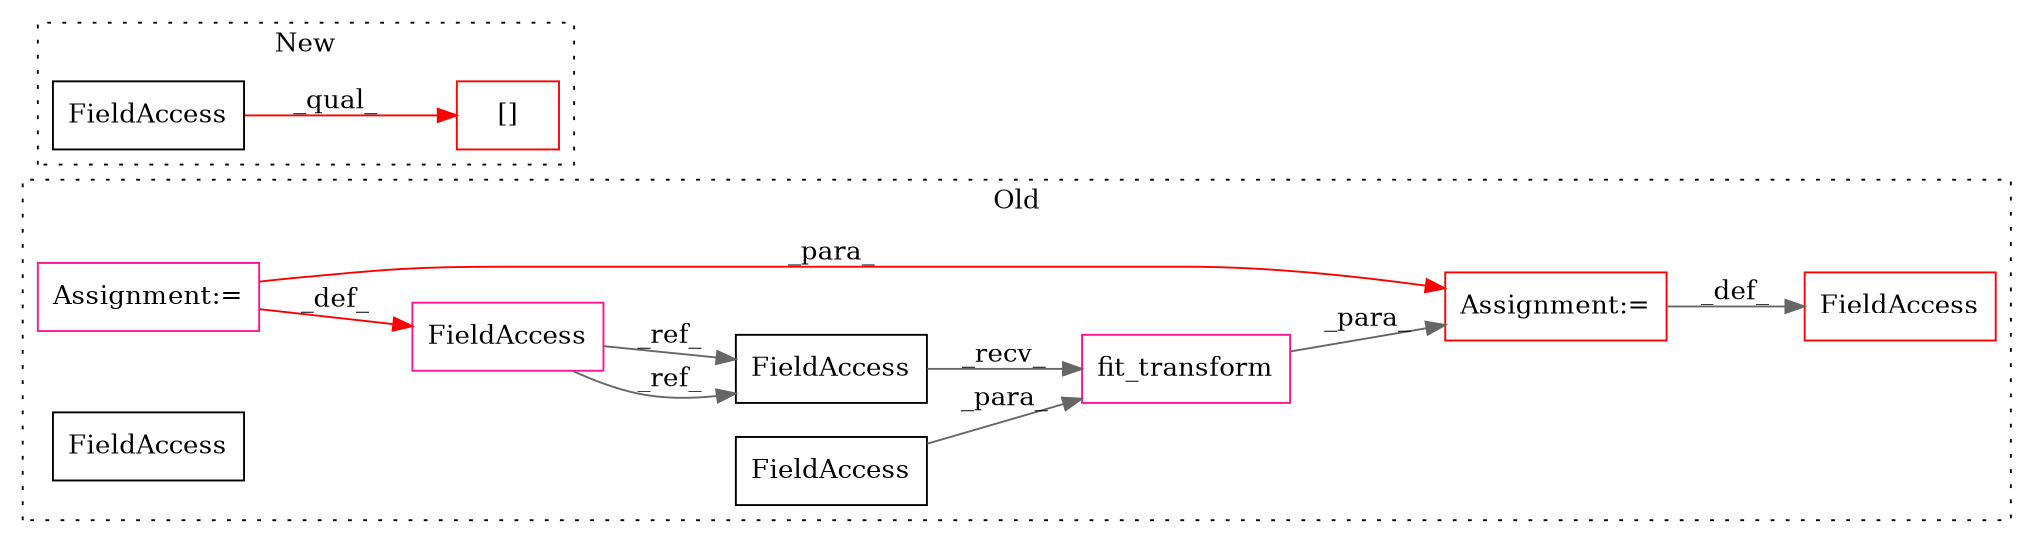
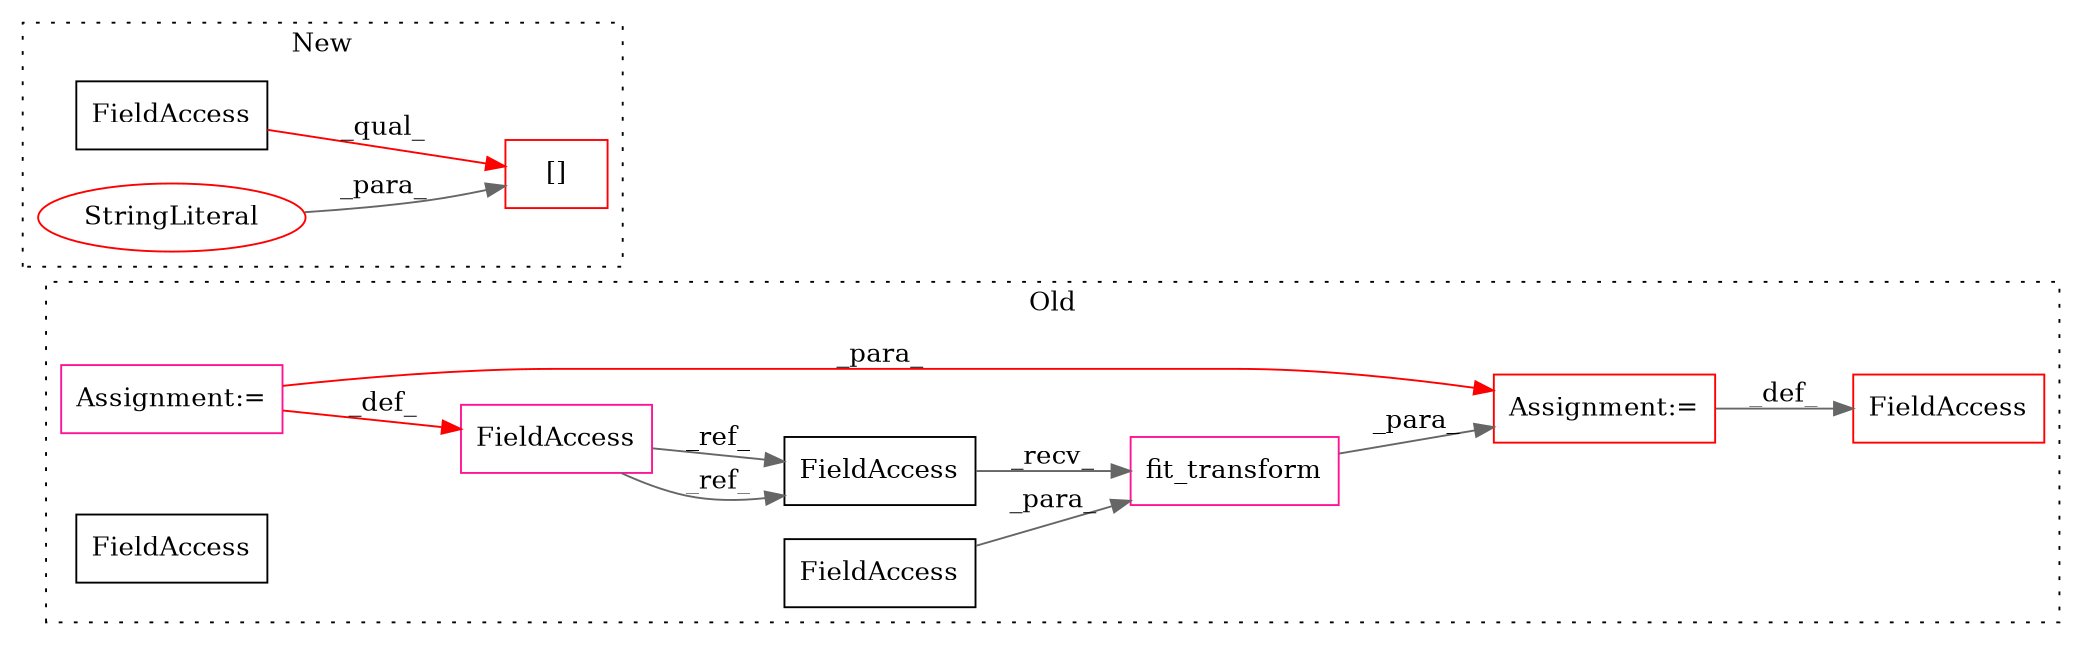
none -> (172, 218)
